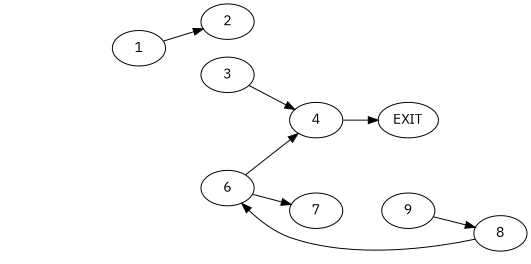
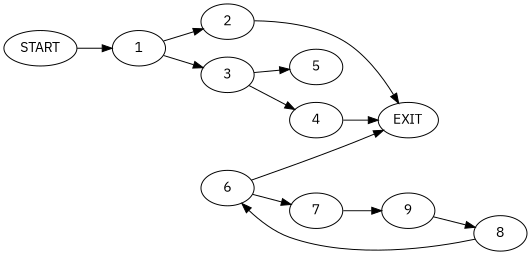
none -> (335, 37)
none -> (40, 48)
none -> (179, 60)
none -> (316, 67)
(268, 157) -> (313, 158)
none -> (357, 211)
